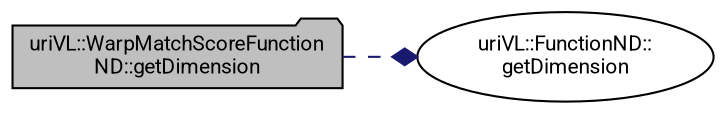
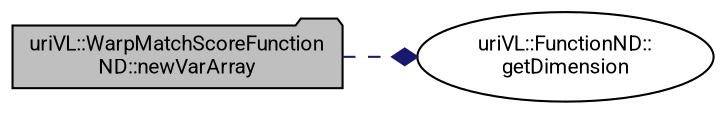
(178, 57) -> (178, 57)
